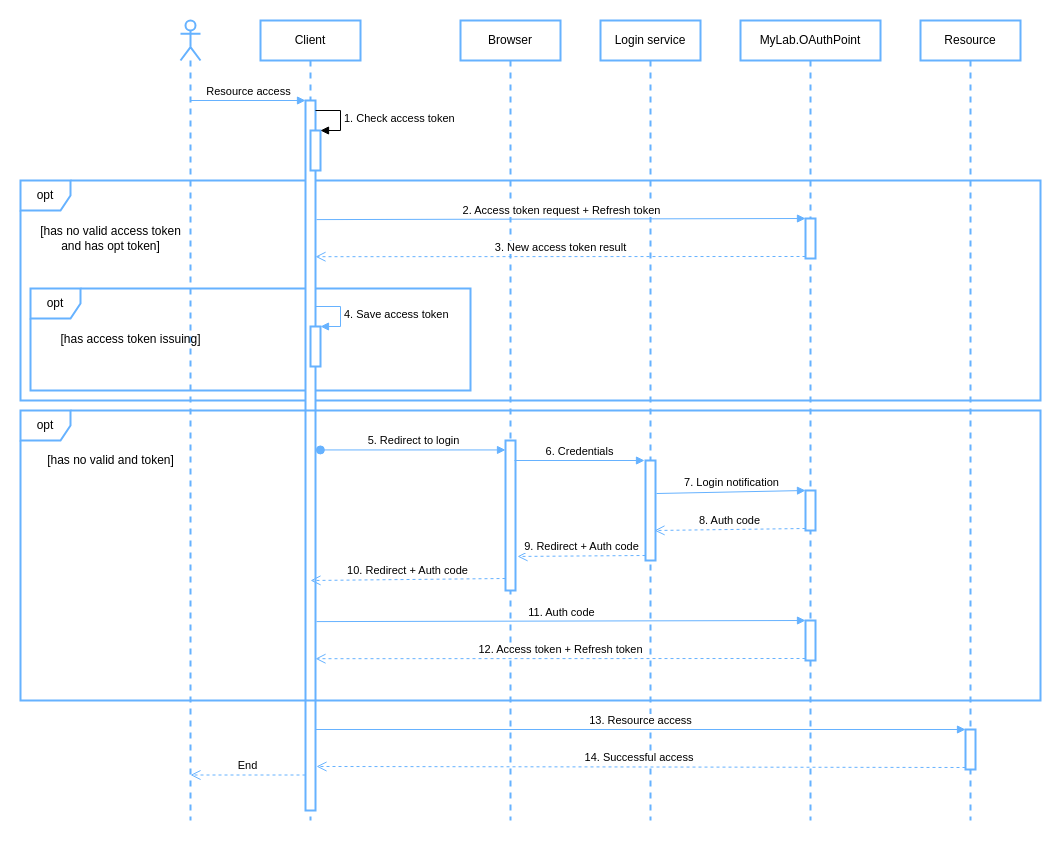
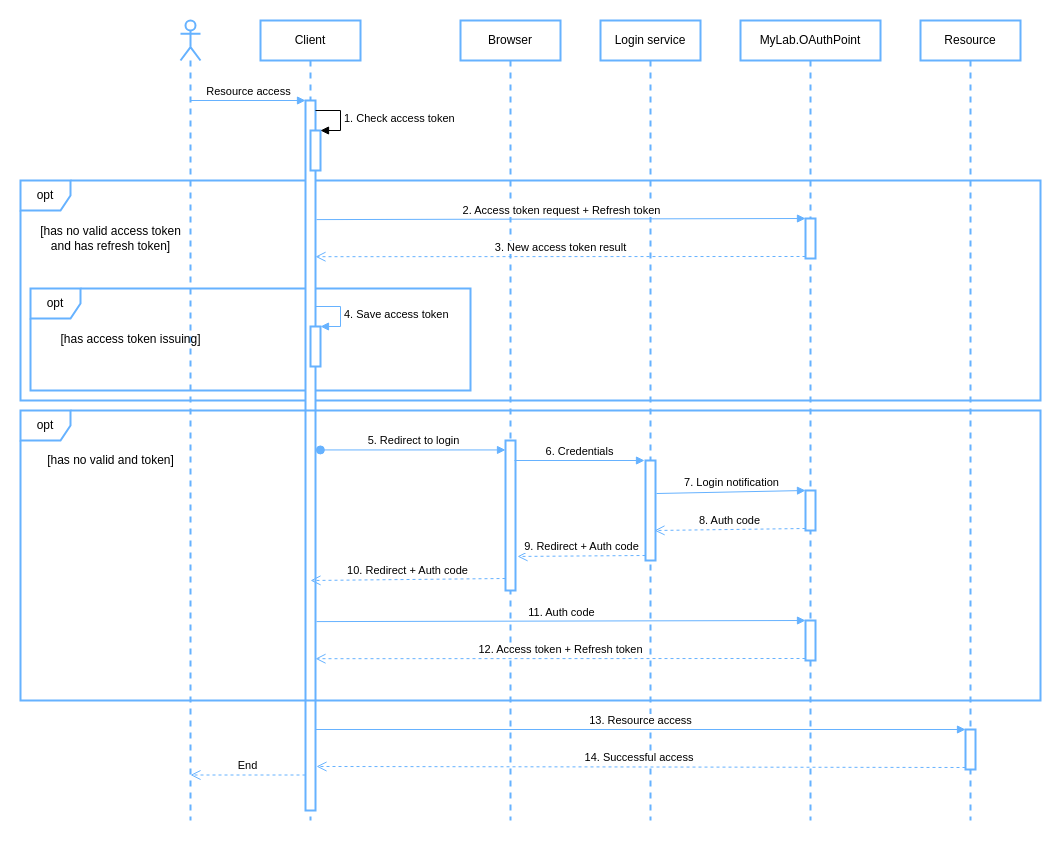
(111, 239) -> (111, 239)
